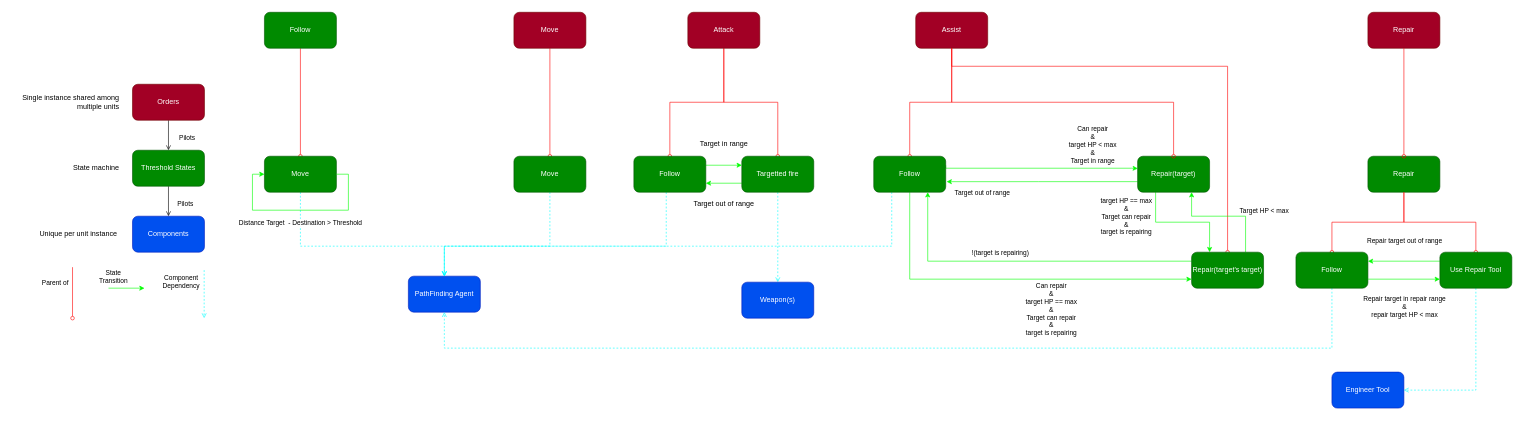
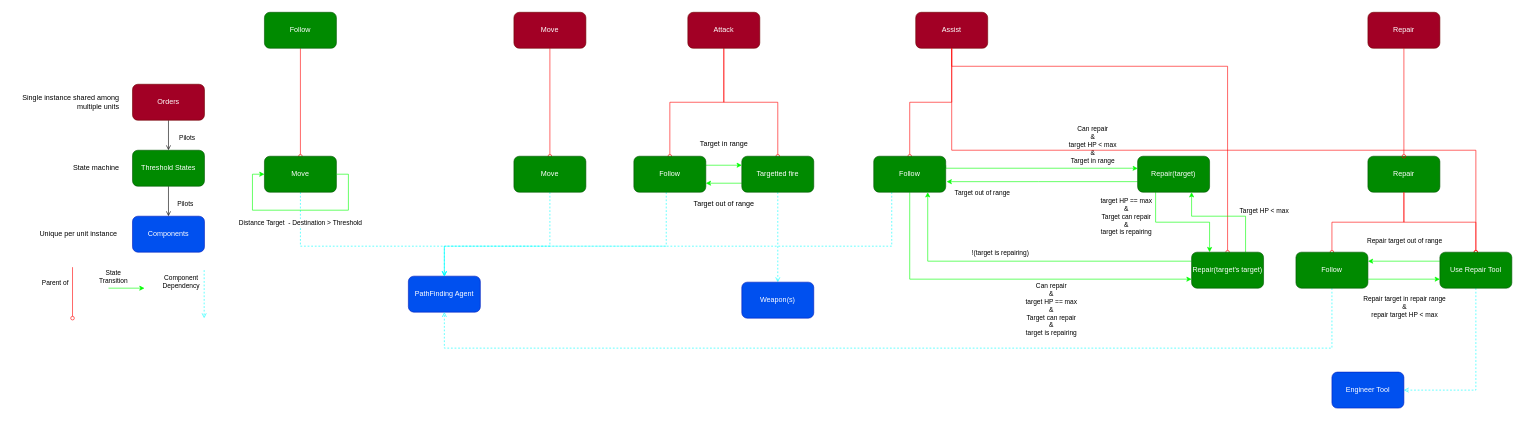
(1089, 102) -> (1225, 150)
